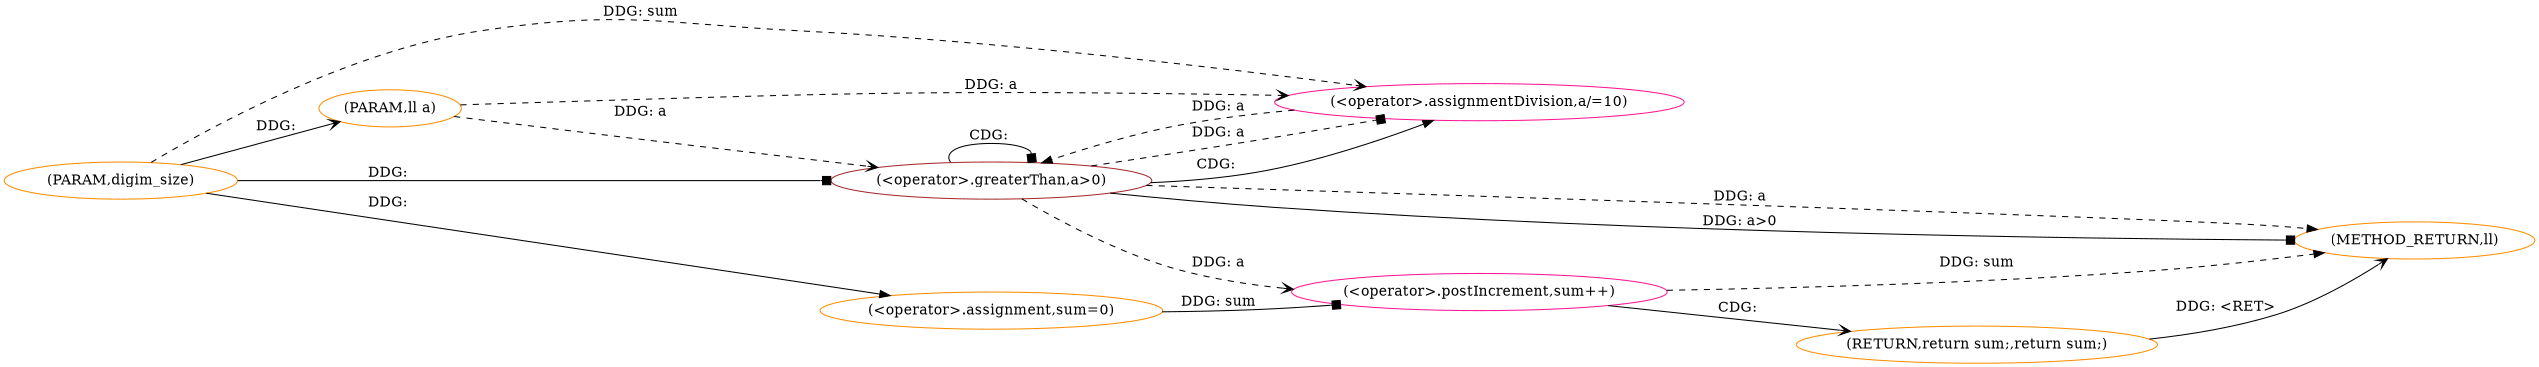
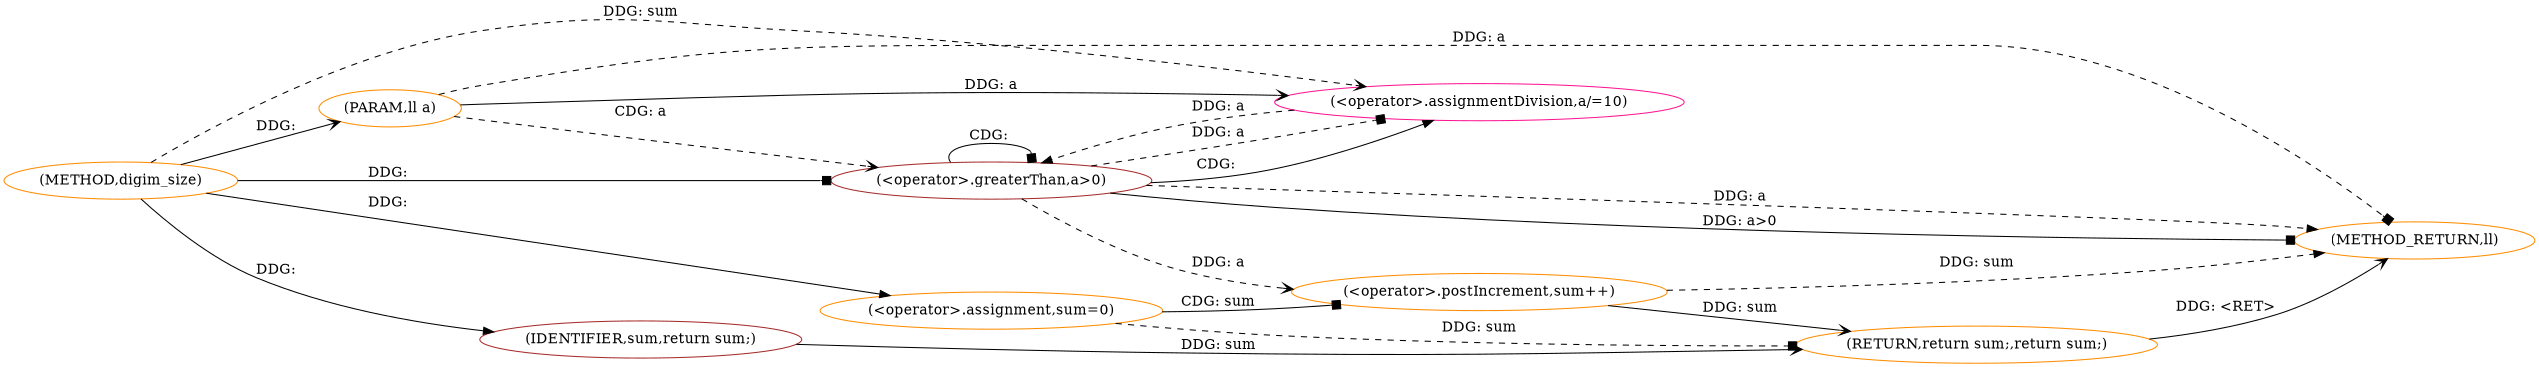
none -> (1430, 45)
(869, 94) -> (869, 94)
(641, 112) -> (641, 112)
(121, 181) -> (121, 181)
(1479, 292) -> (1479, 292)
(1219, 302) -> (1219, 302)
(1740, 308) -> (1740, 308)
none -> (641, 340)
none -> (1451, 342)
